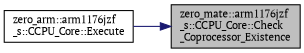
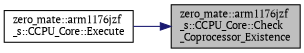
(69, 26) -> (69, 26)
